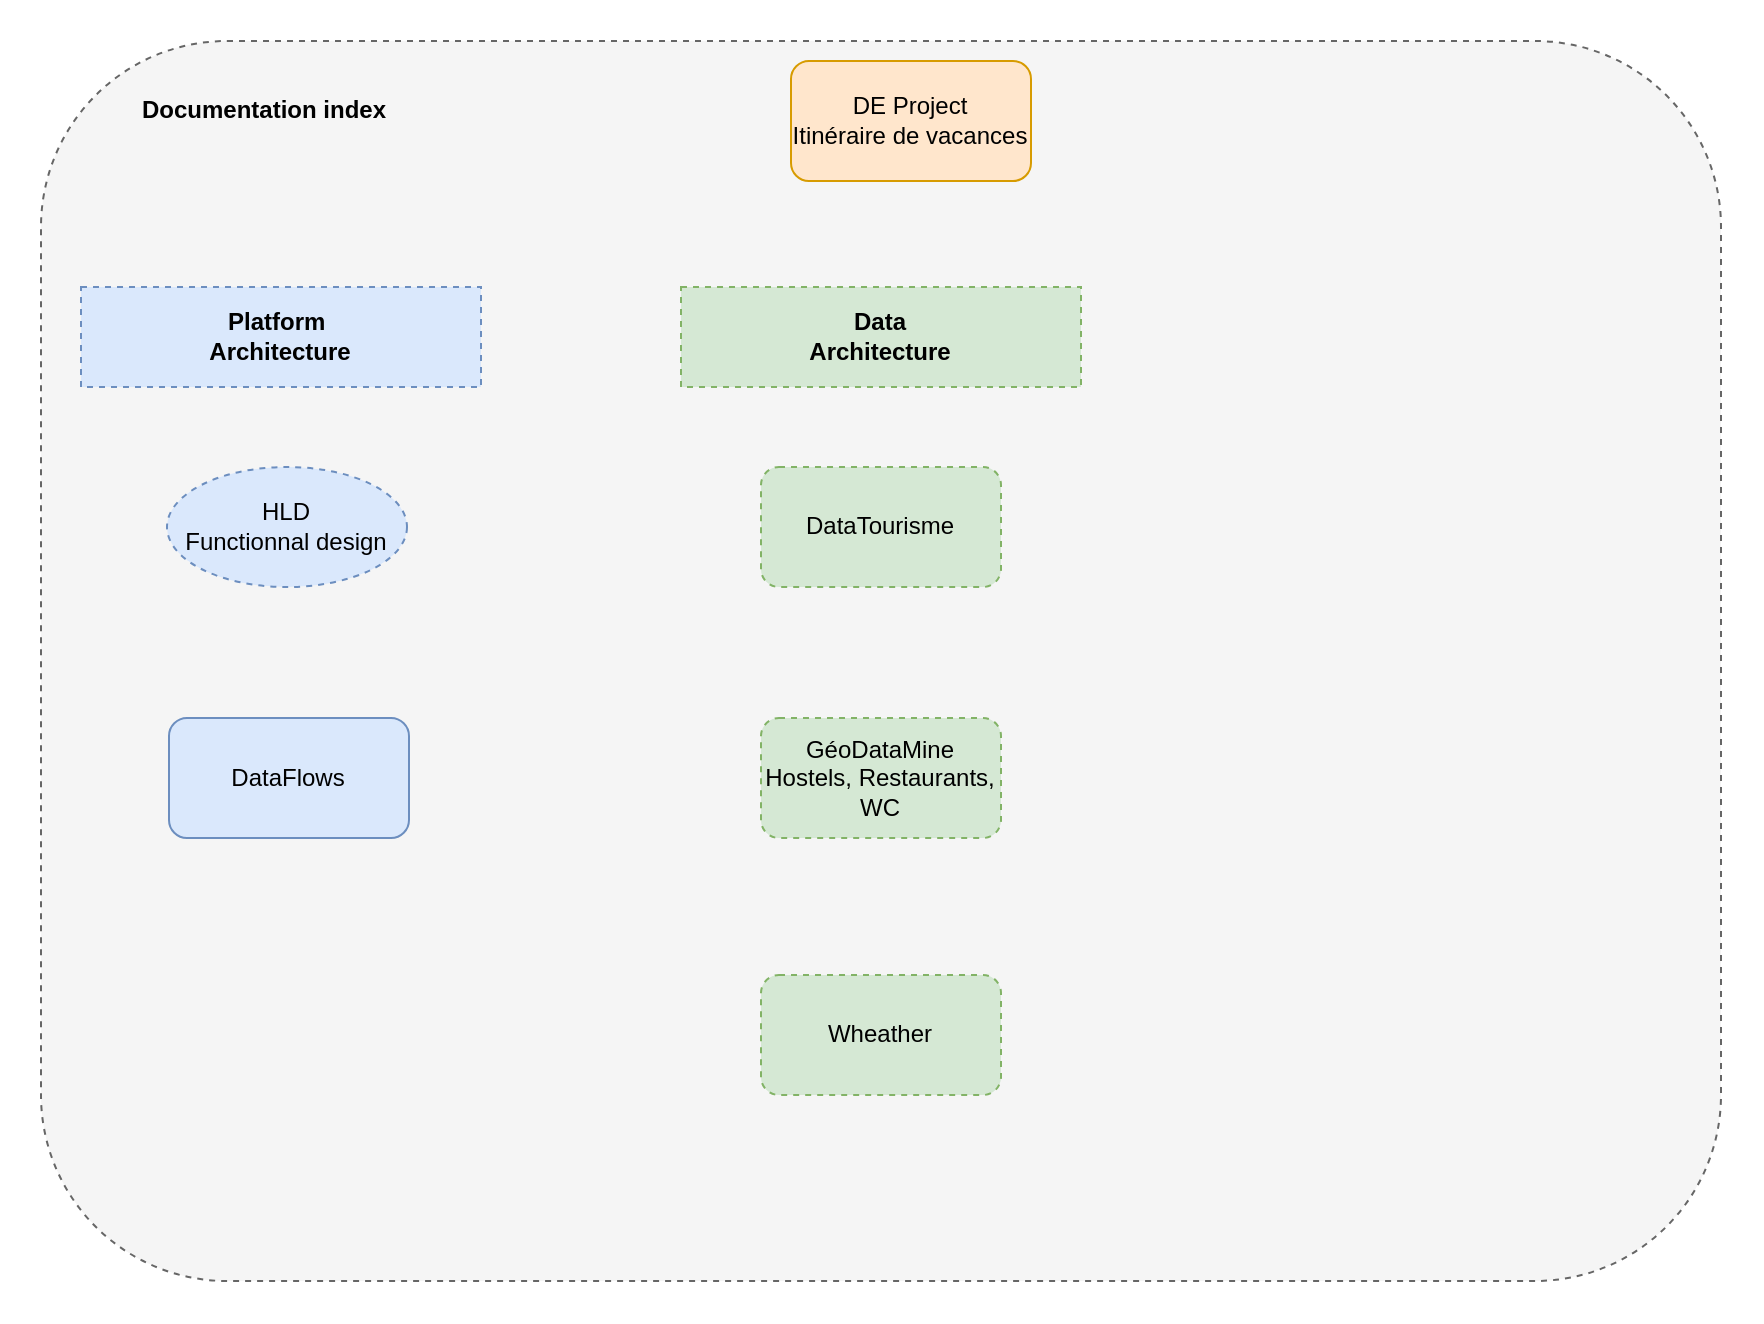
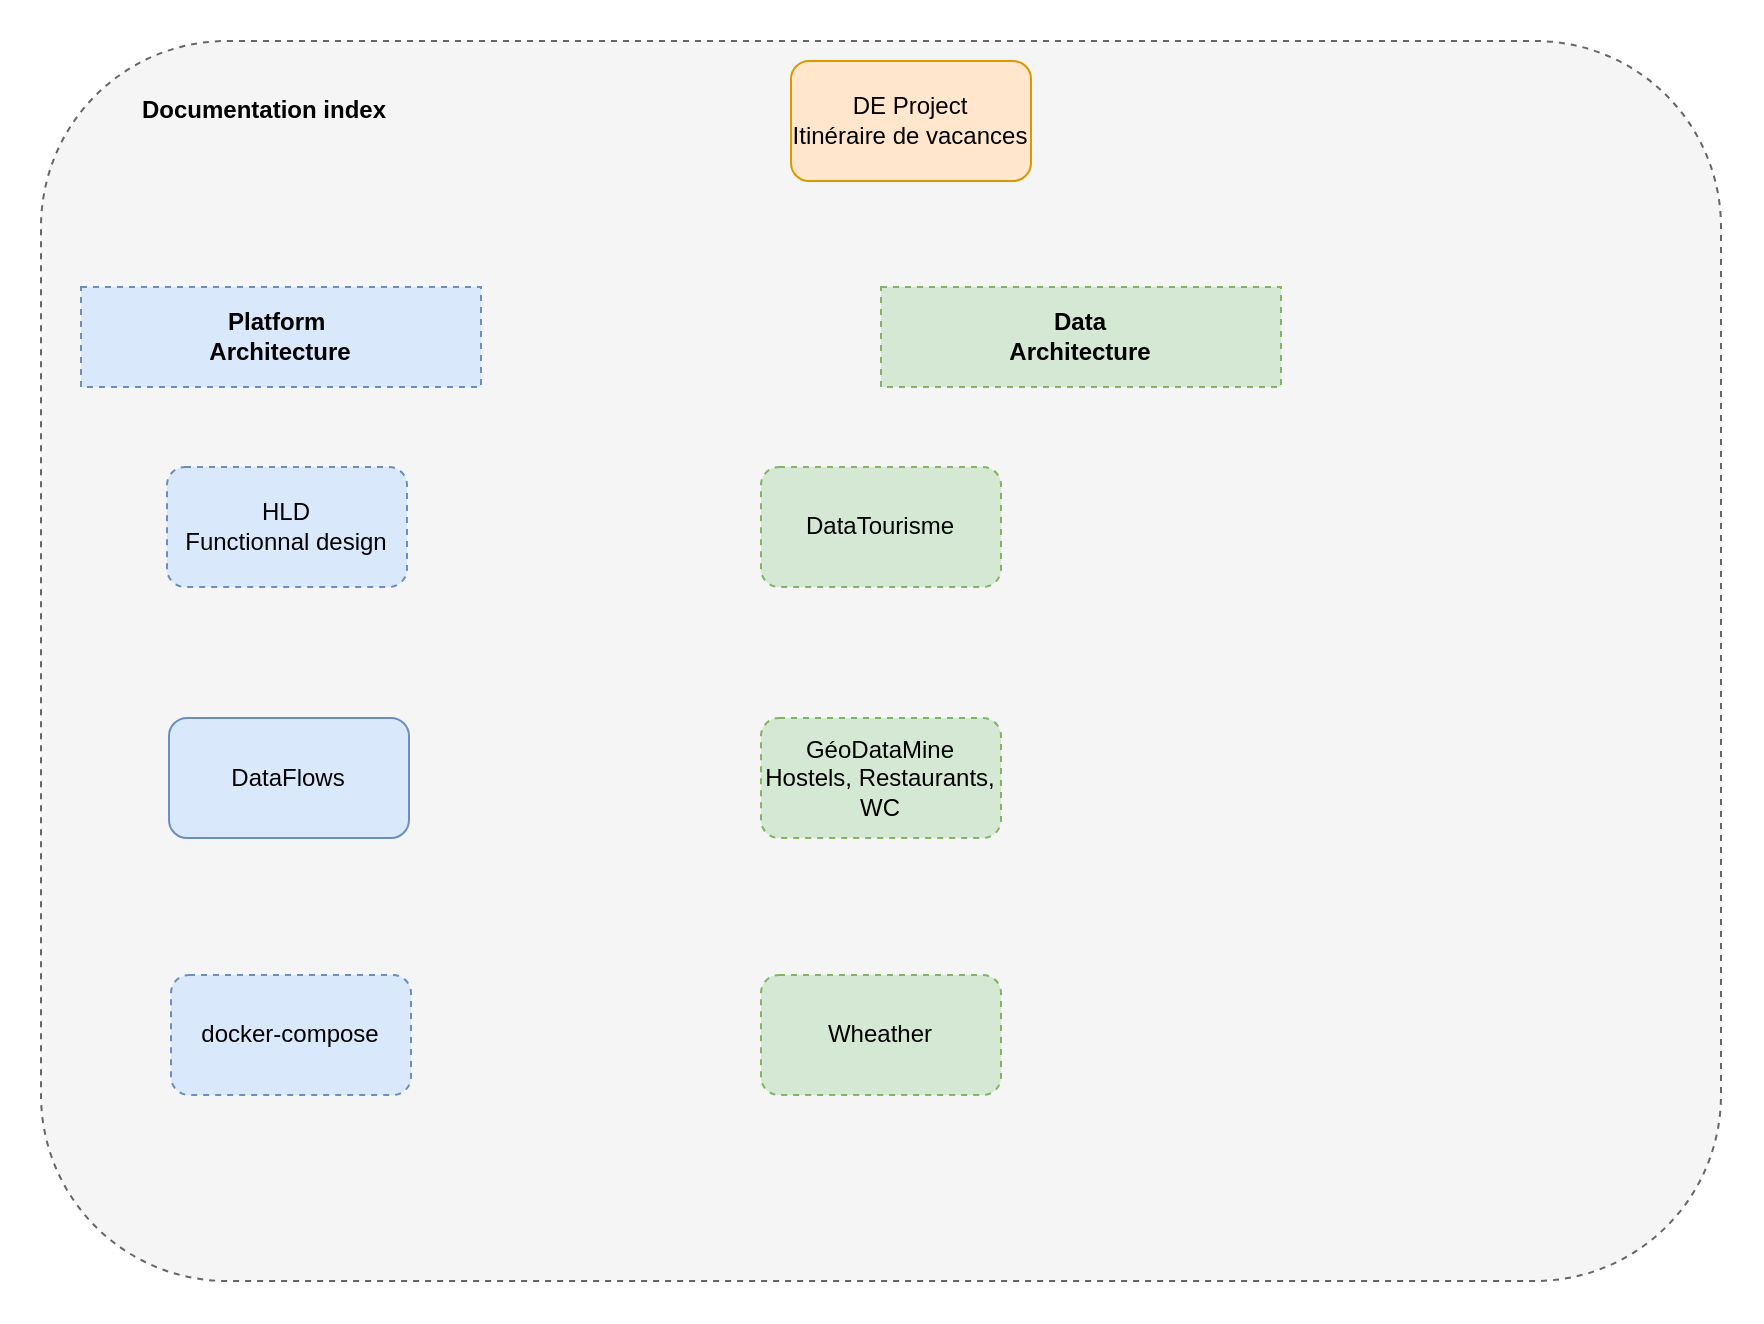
(881, 337) -> (1081, 337)
(287, 527) -> (287, 527)
none -> (291, 1035)
